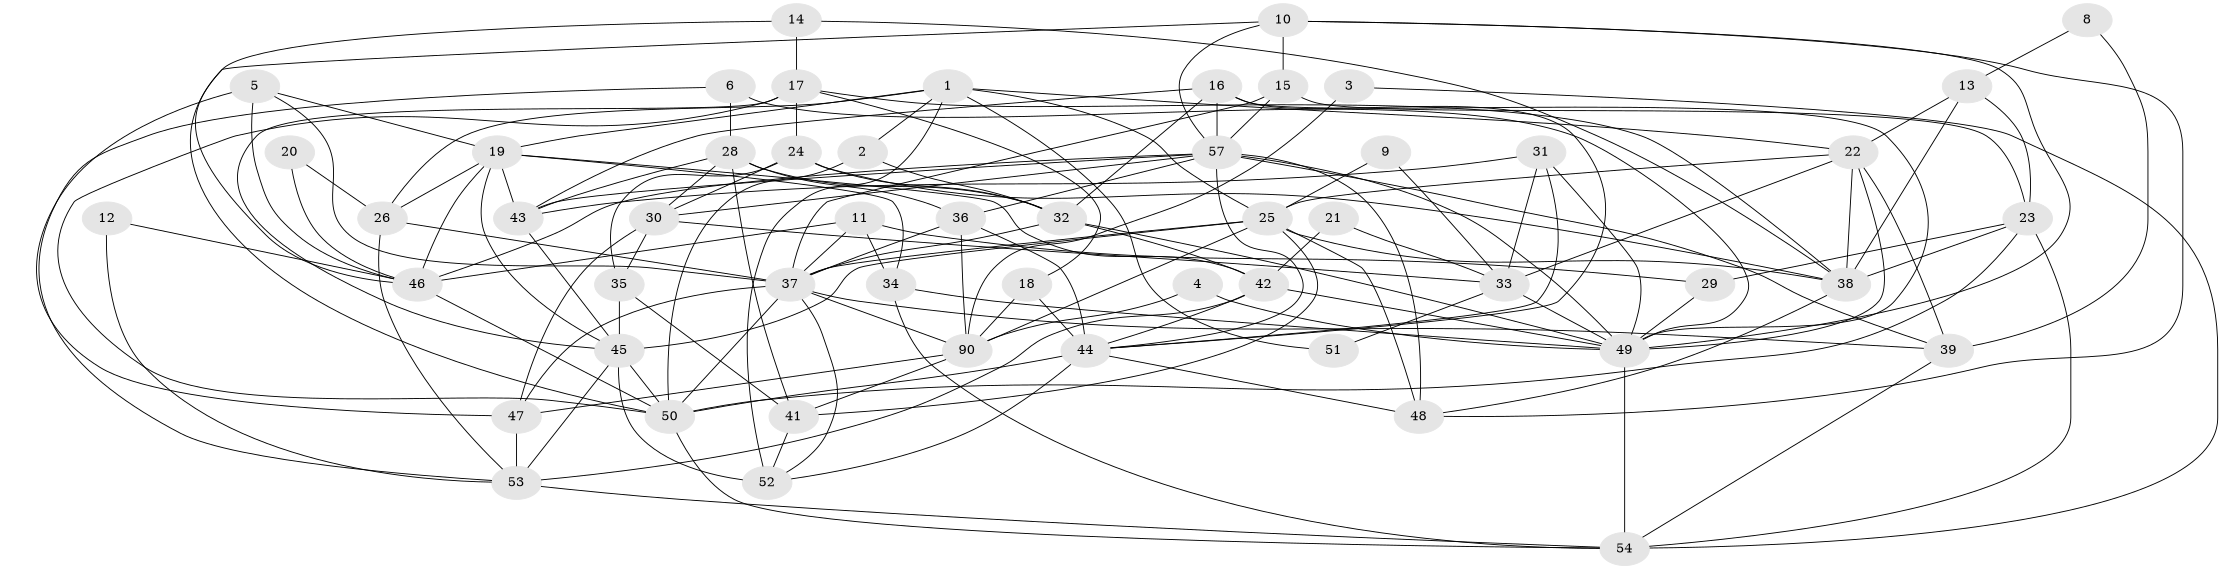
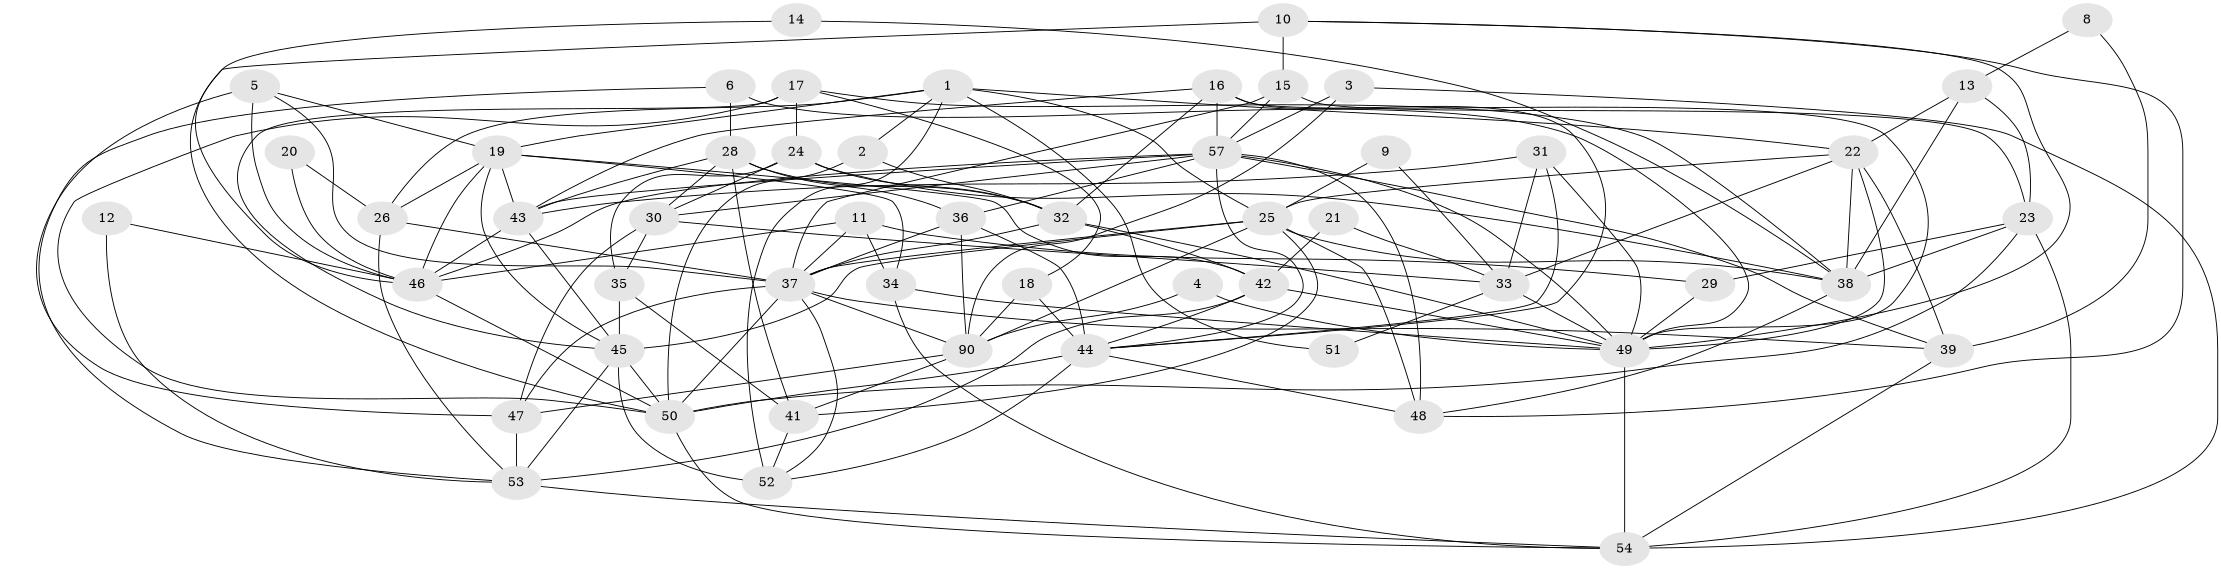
(797, 53) -> none
(1188, 64) -> (1283, 119)
none -> (468, 252)
